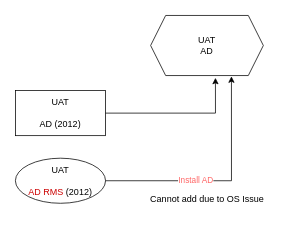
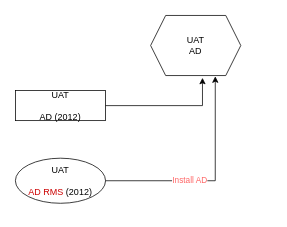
(207, 45) -> (195, 45)
(60, 113) -> (60, 105)
(207, 199) -> none
